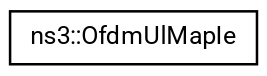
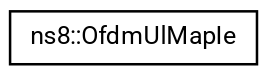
(134, 38) -> (134, 38)
